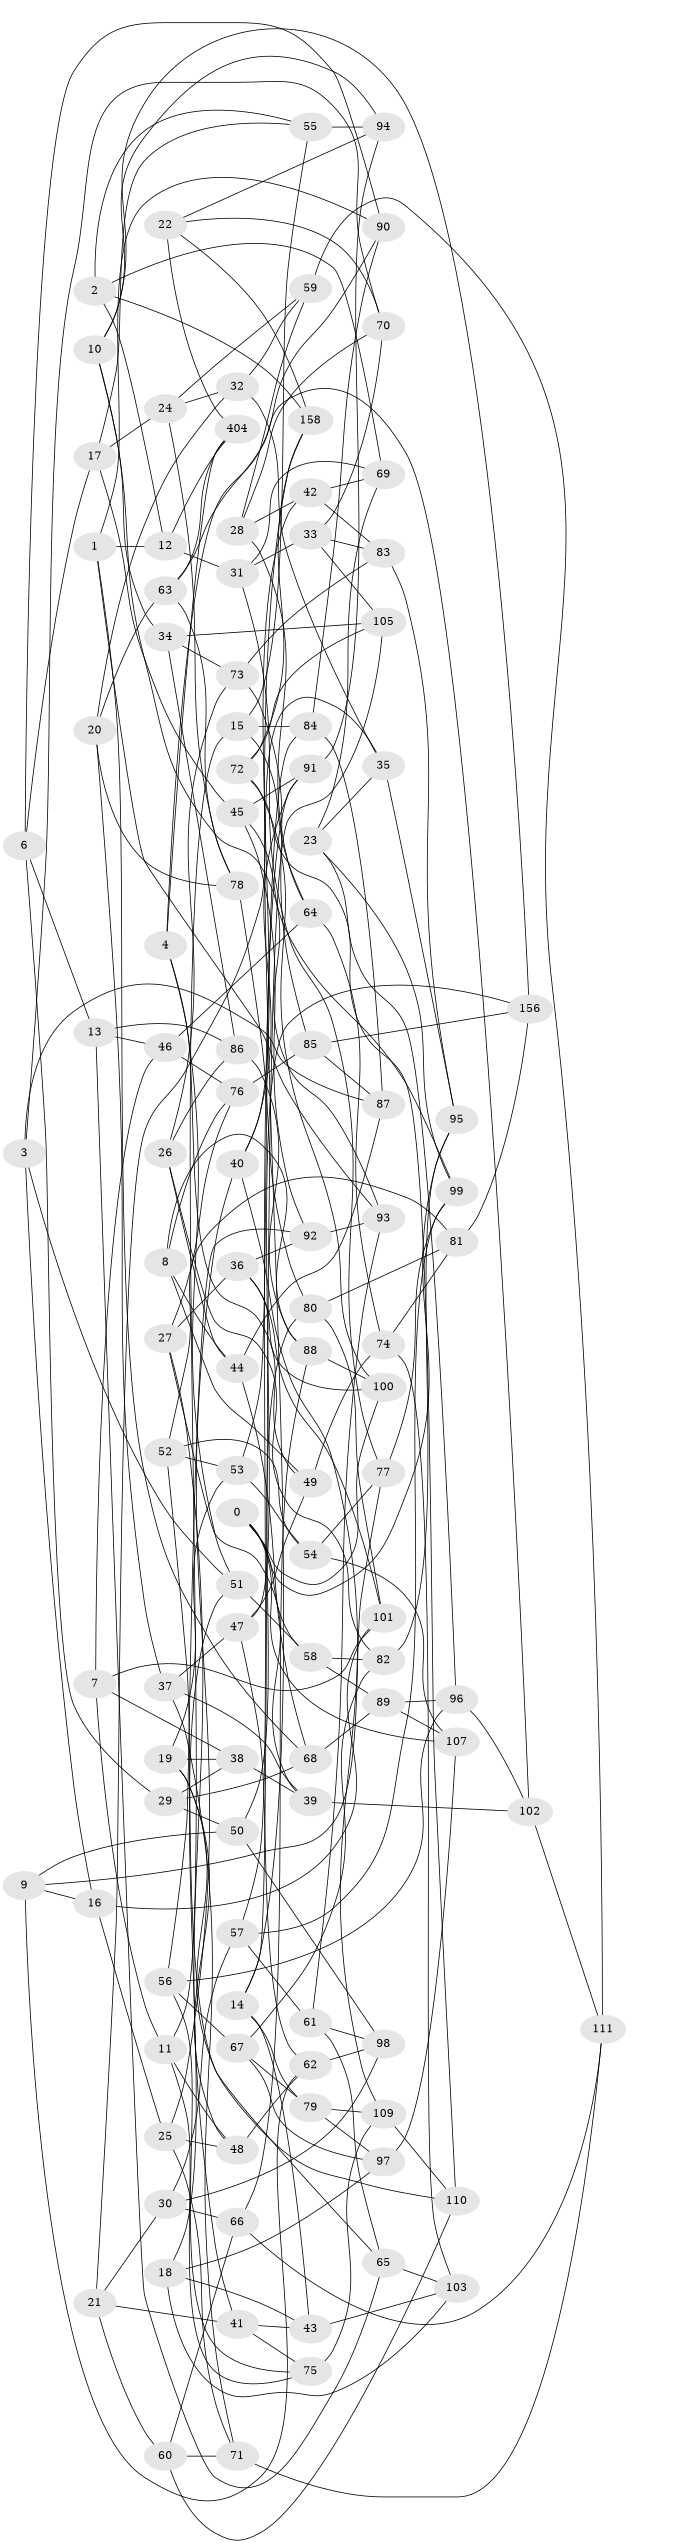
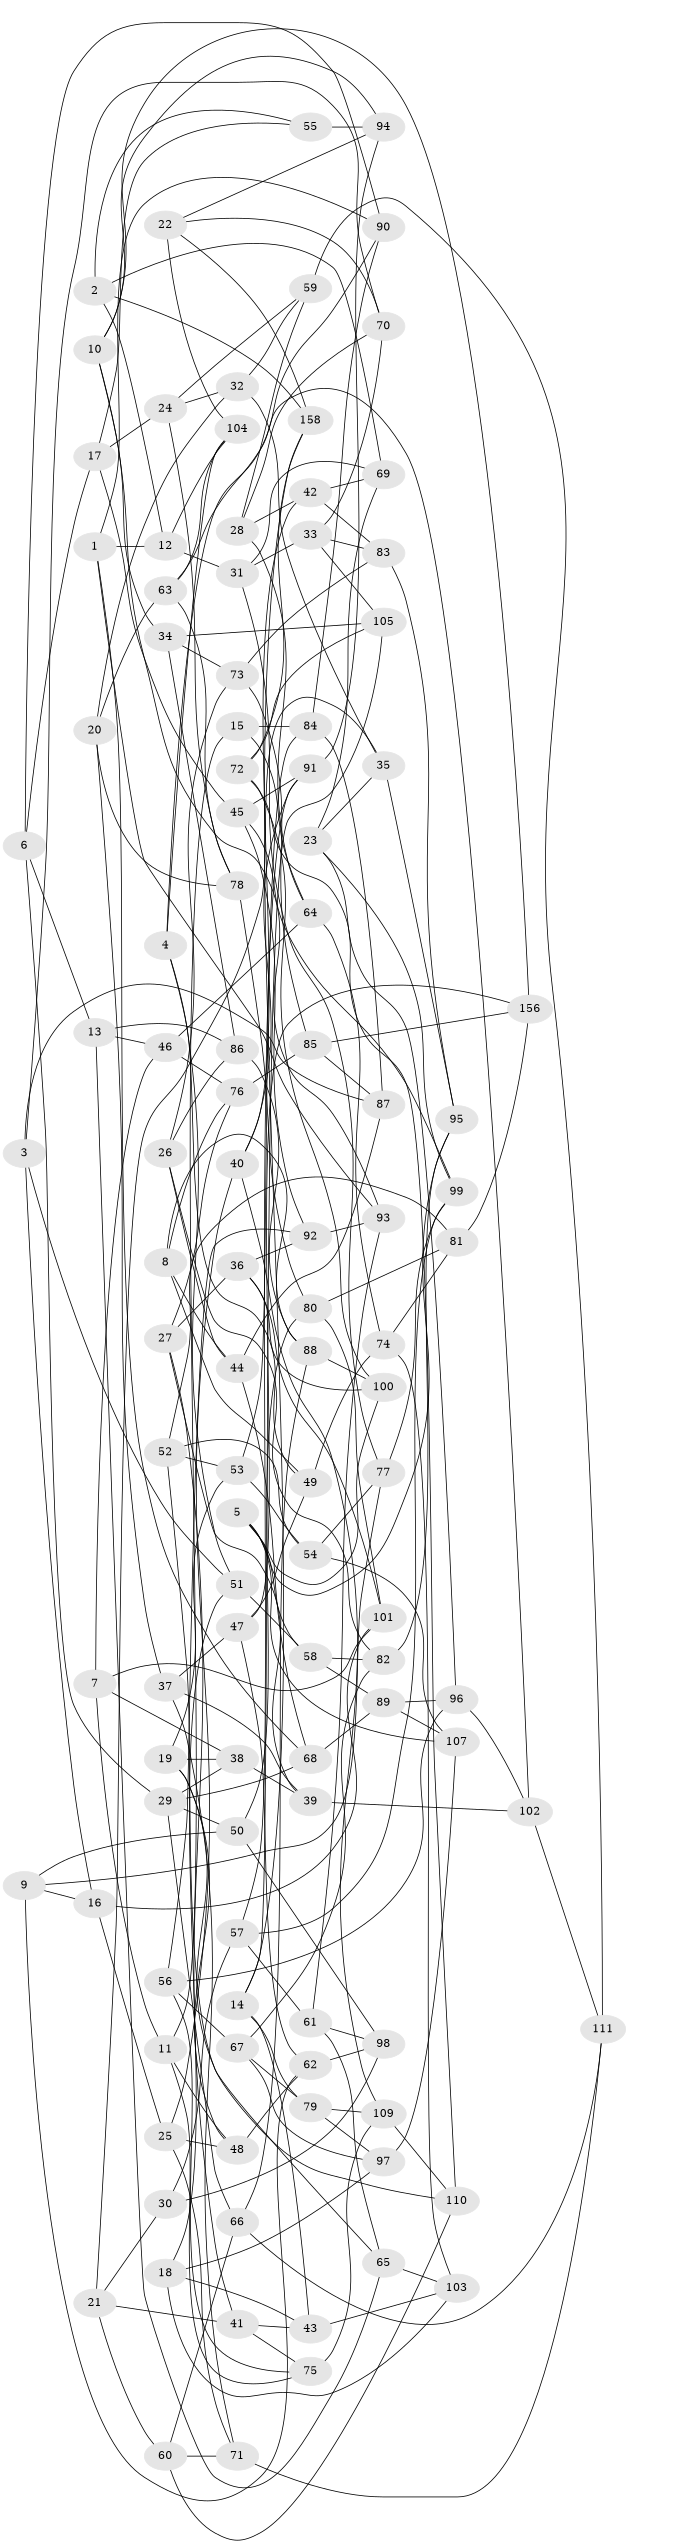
(237, 429) -> (237, 429)
(283, 430) -> none
(237, 1513) -> (237, 1513)
(201, 2213) -> (186, 1954)
